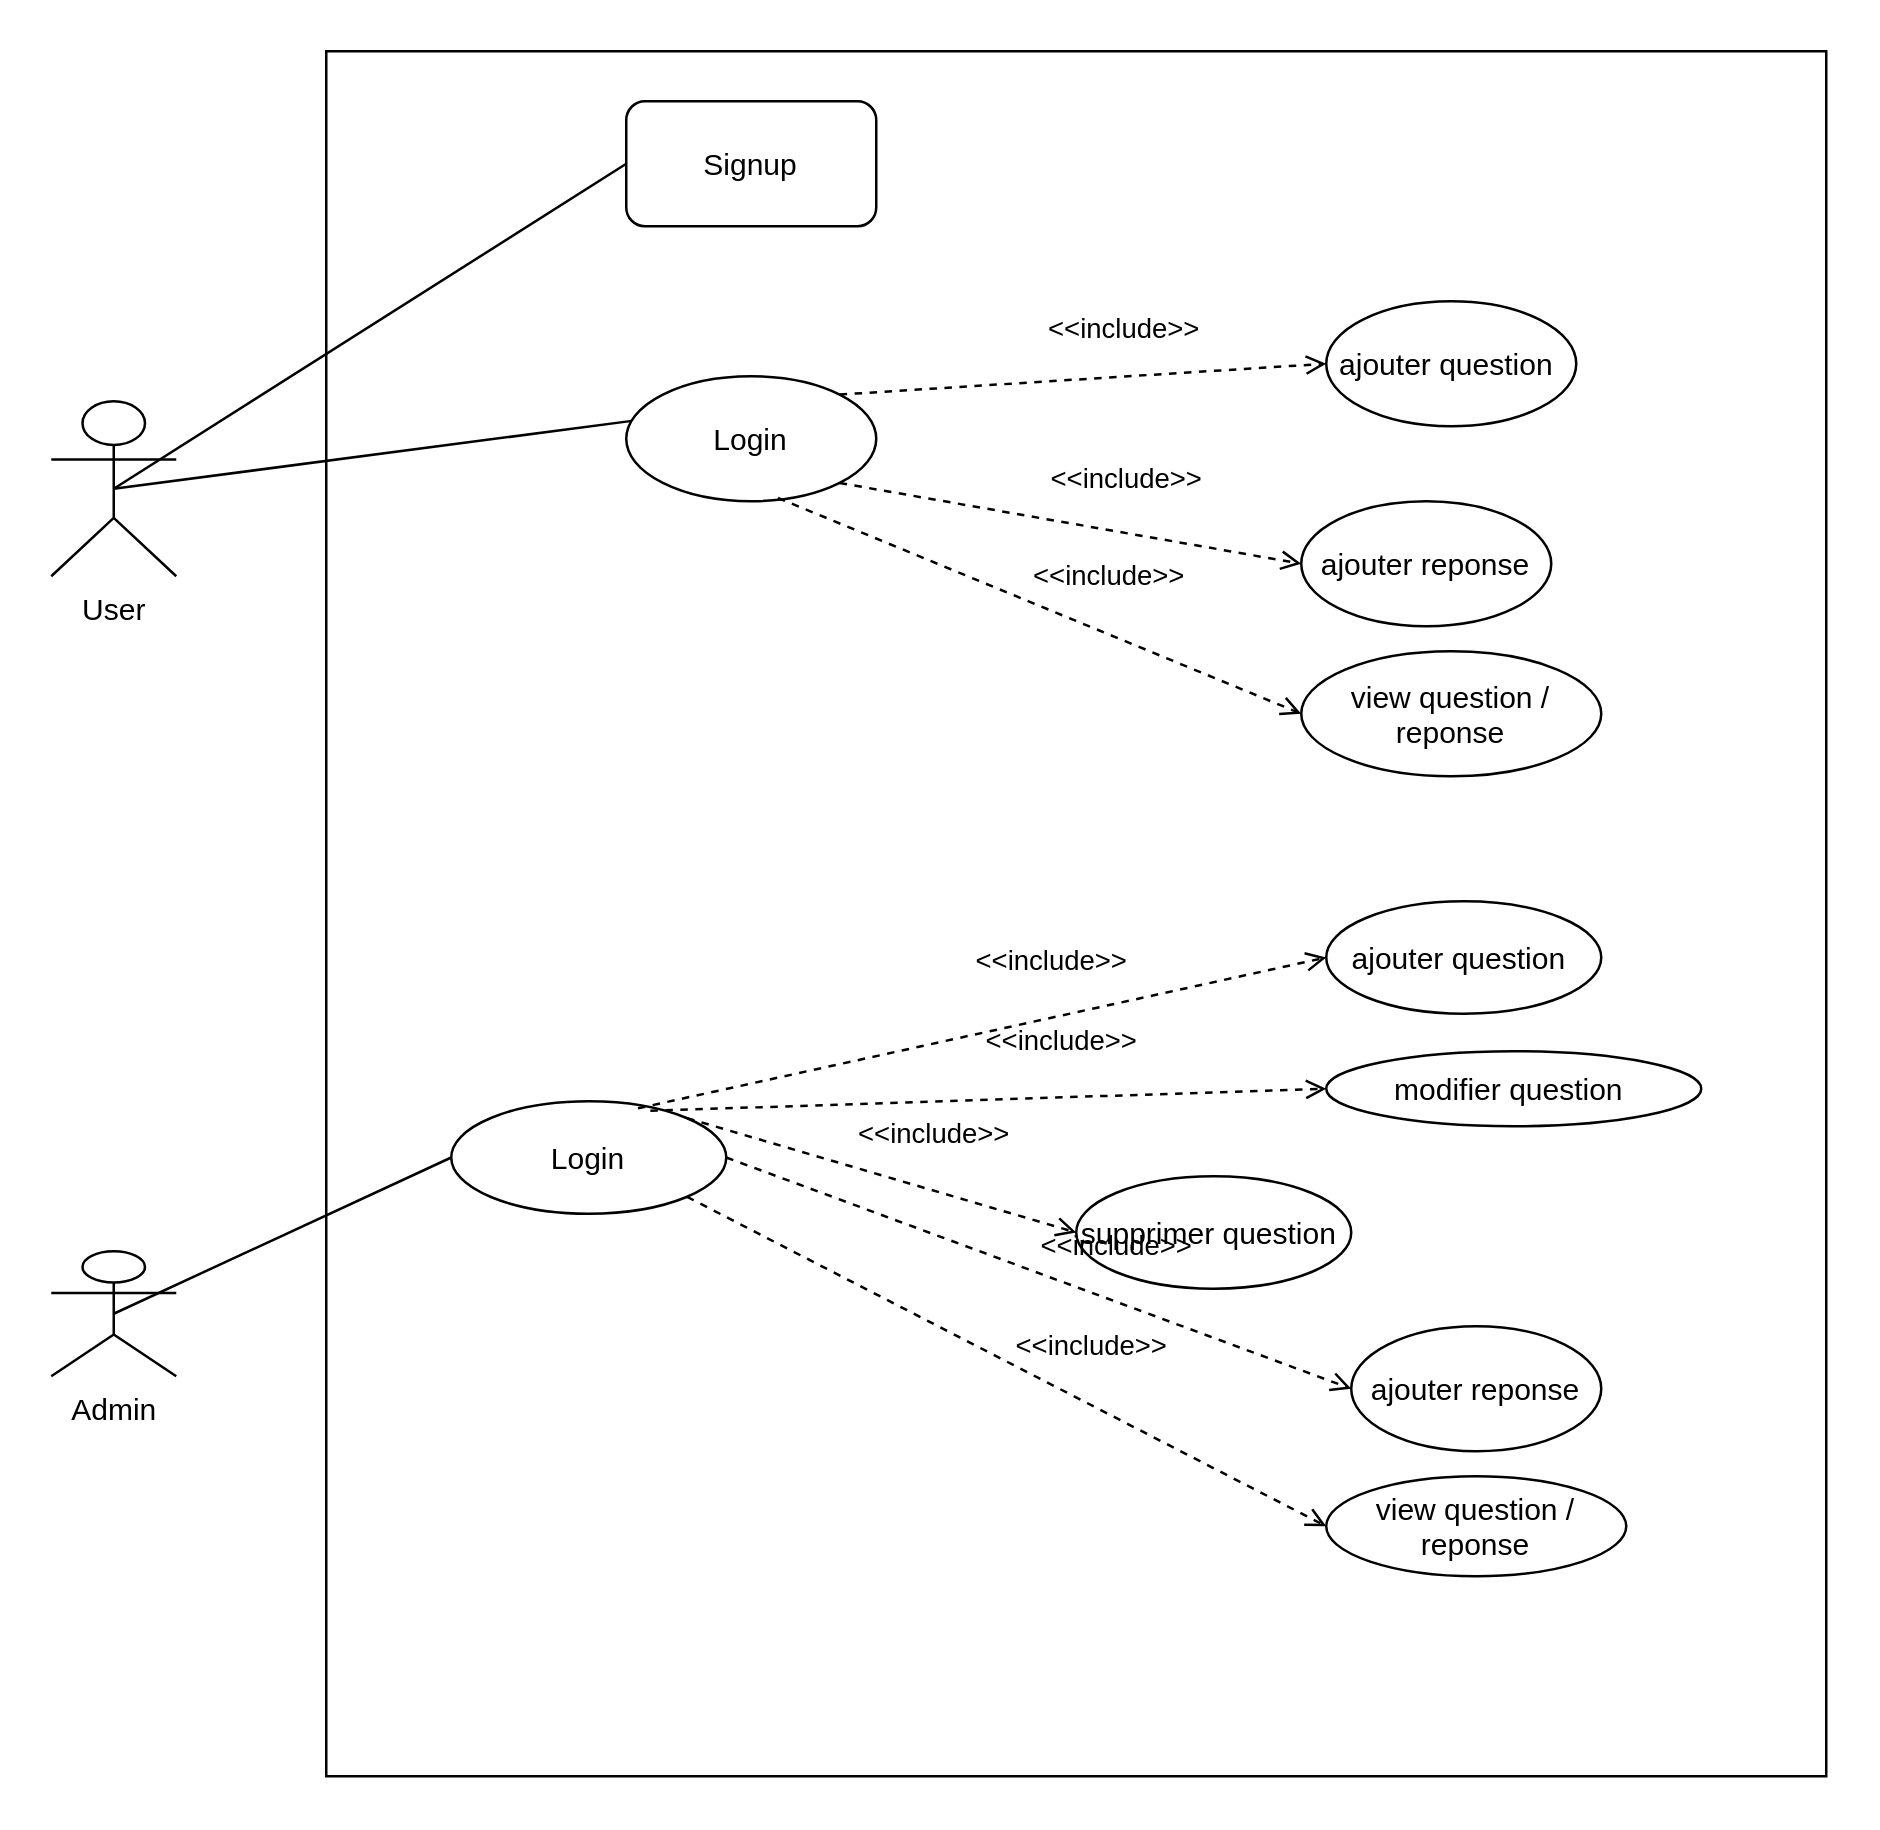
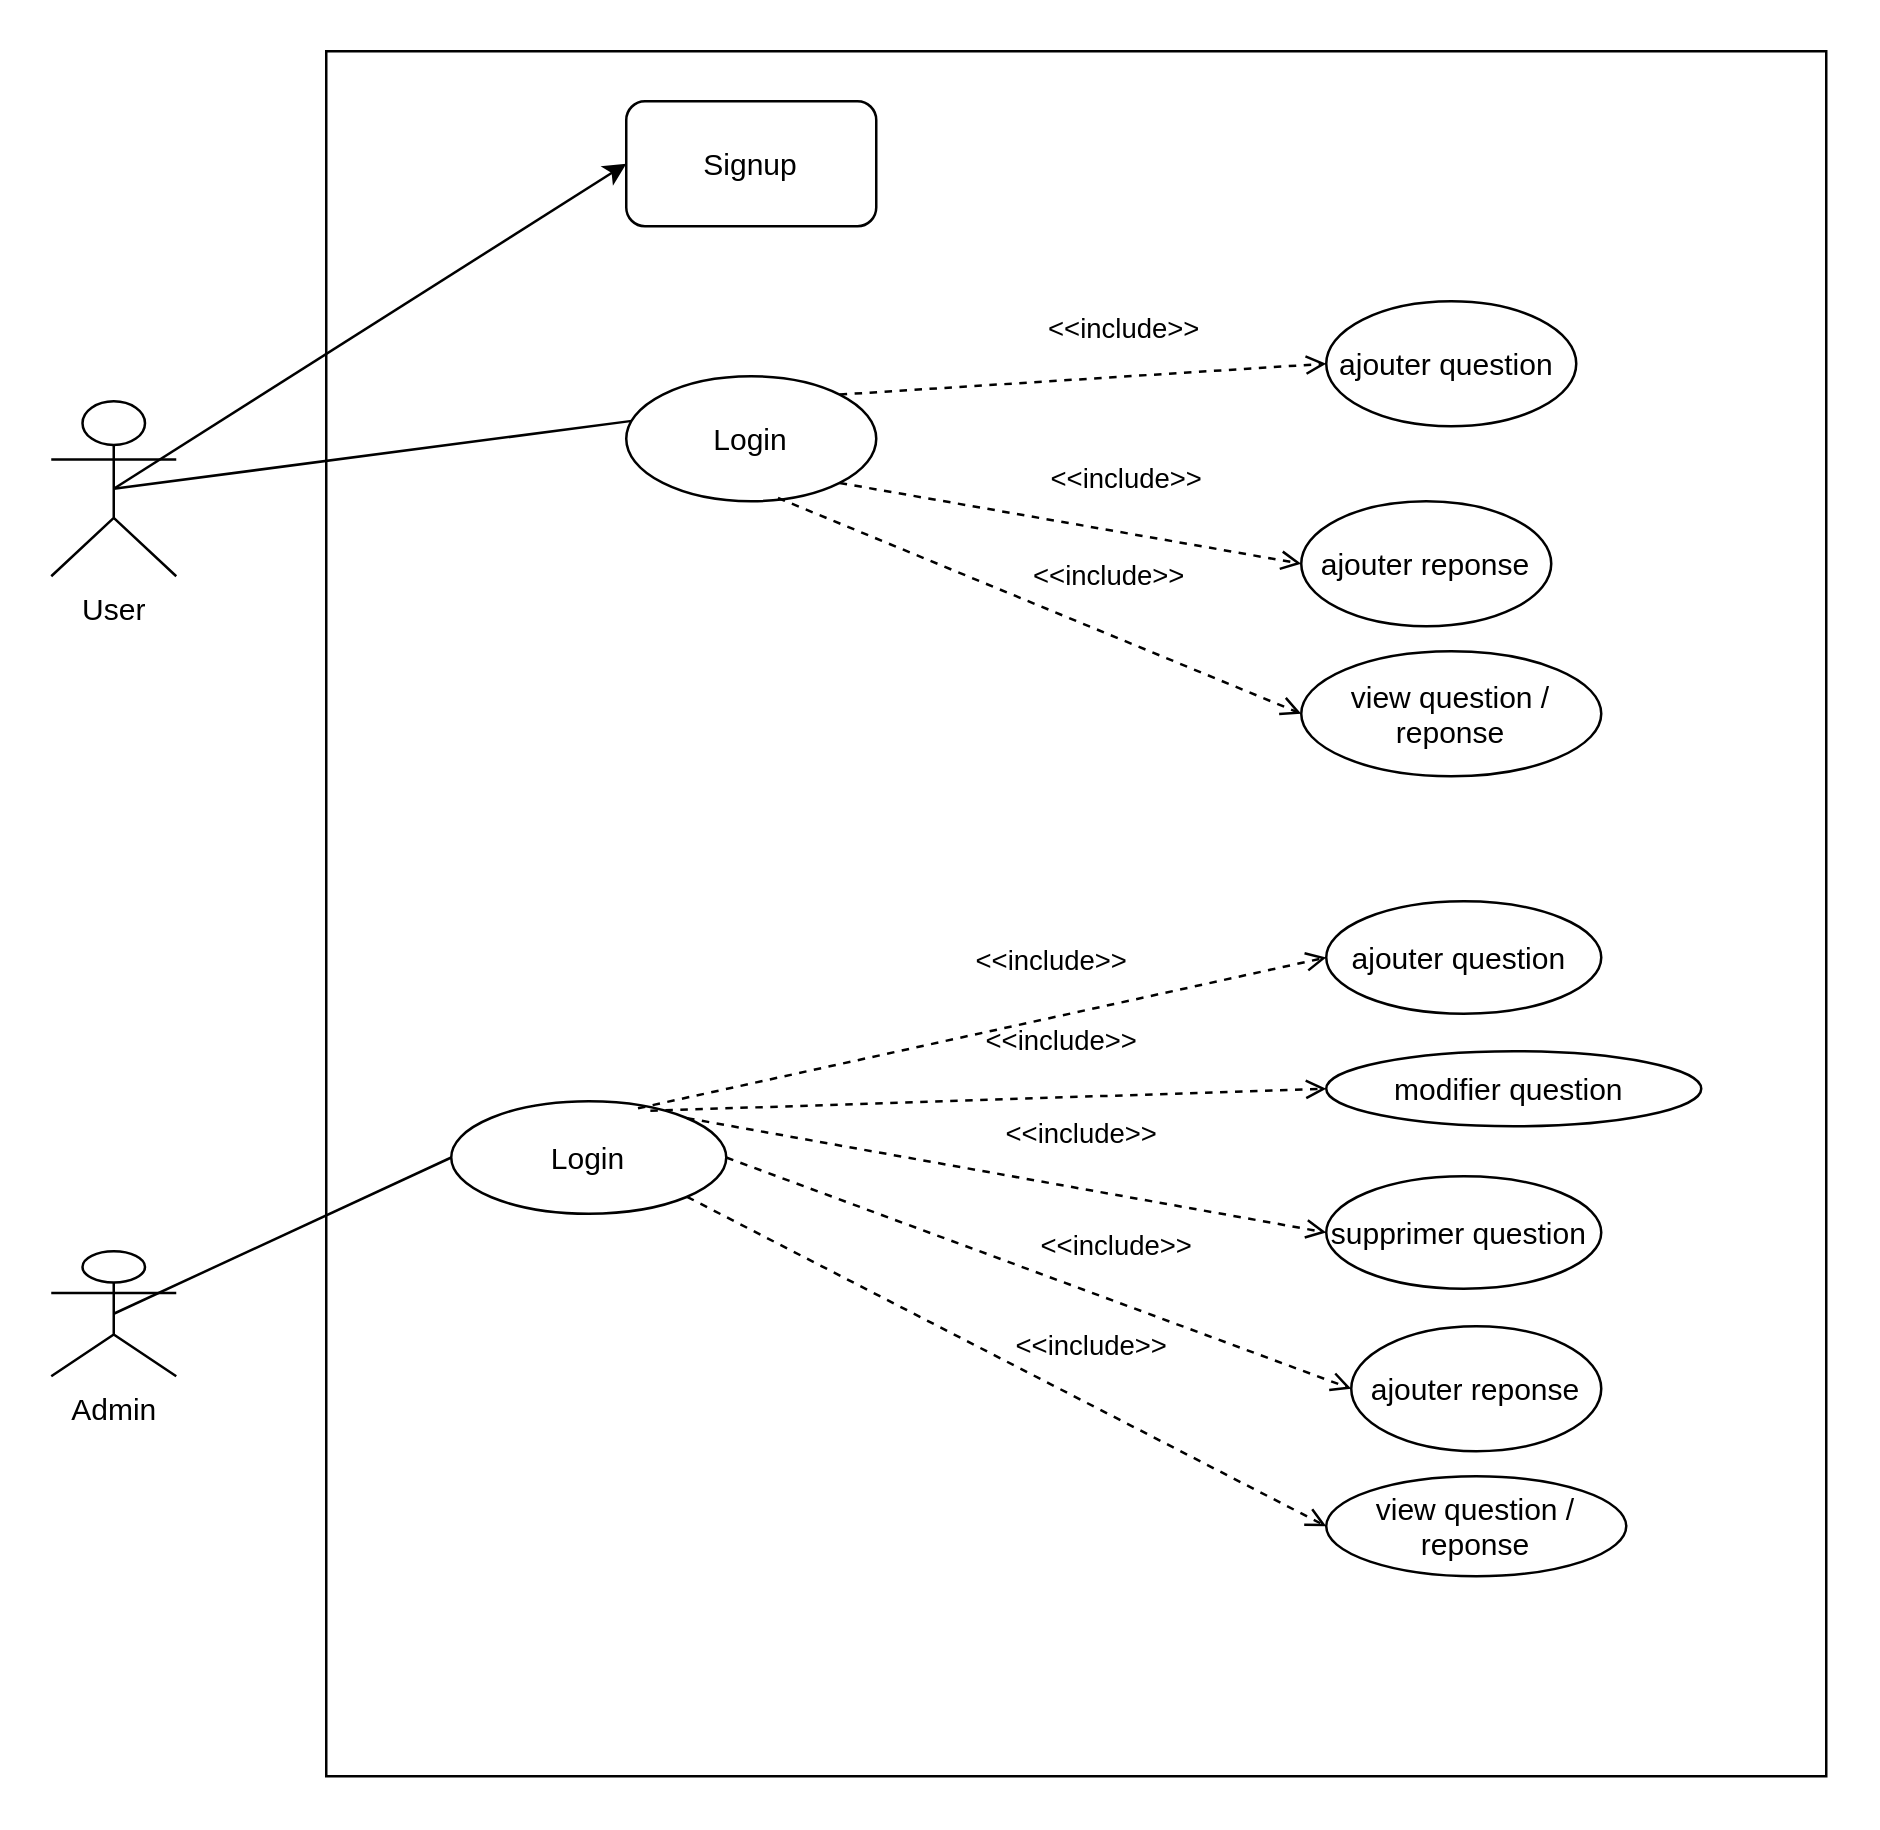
(617, 170) -> (611, 173)
(1214, 1233) -> (1464, 1233)
